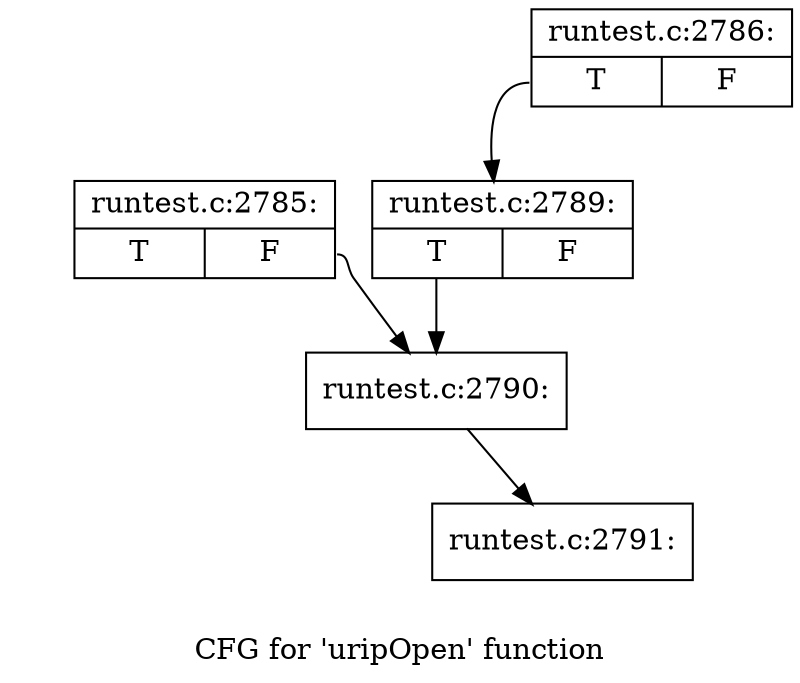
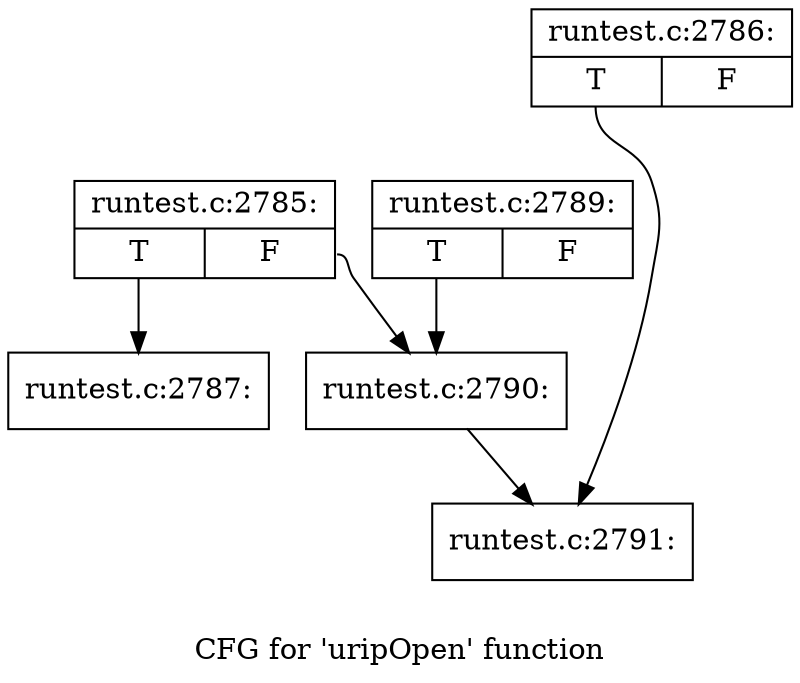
(495, 112) -> (649, 289)
none -> (139, 391)
